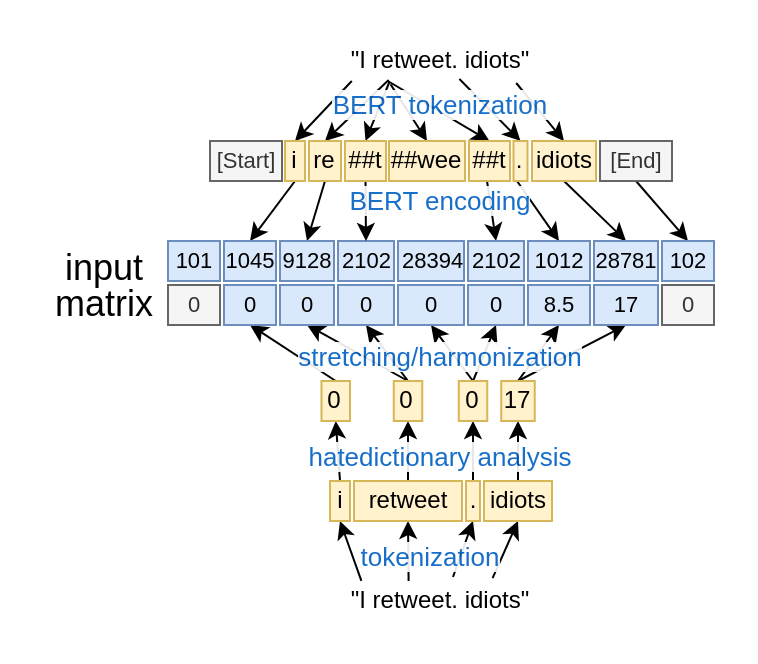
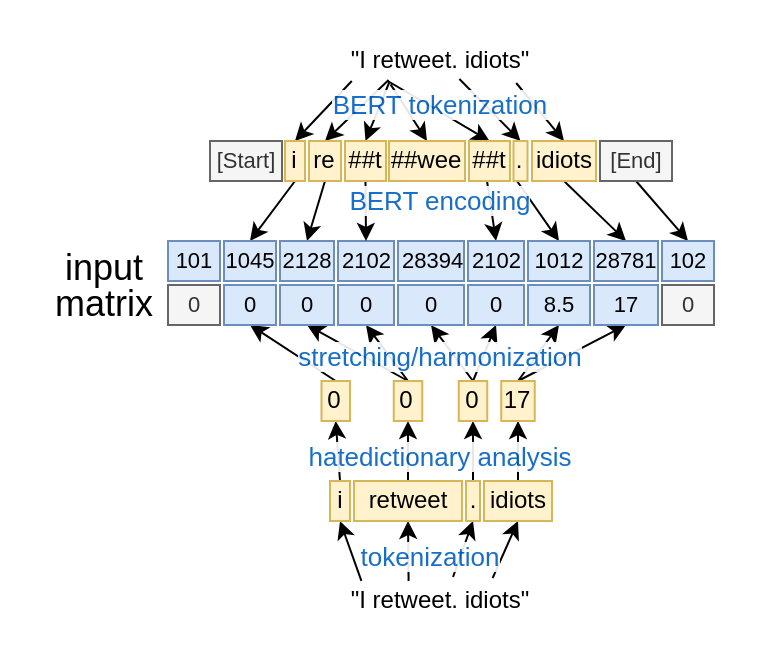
(308, 261) -> (308, 261)
